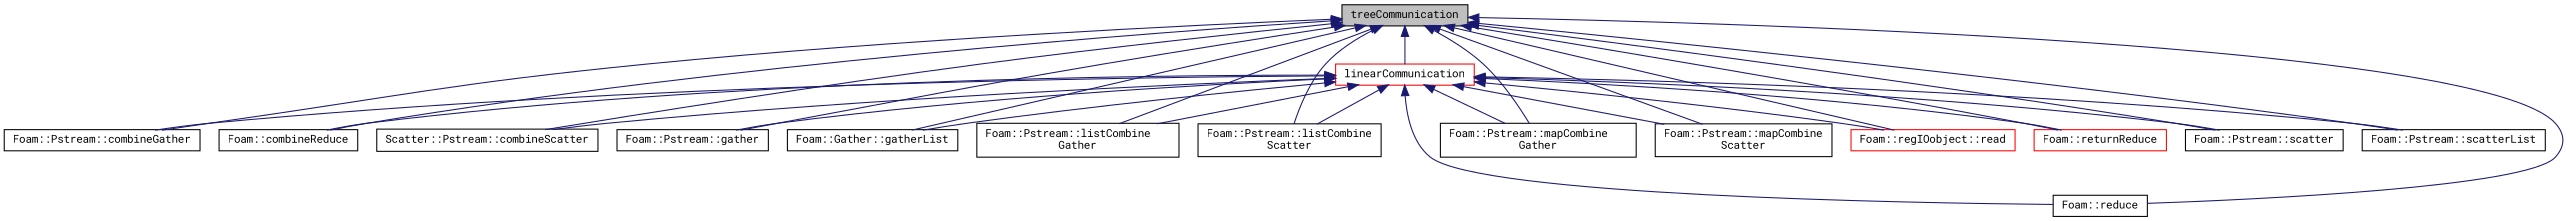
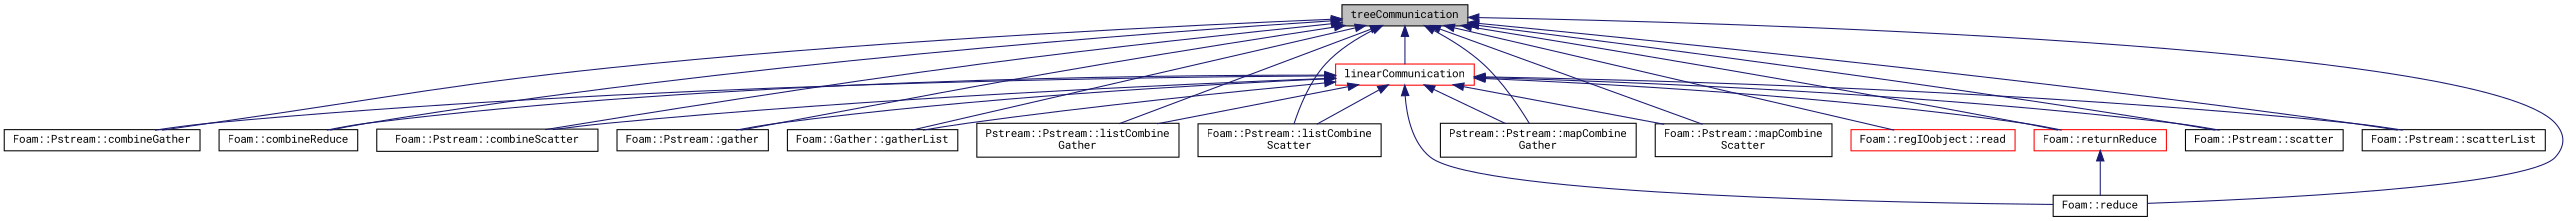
(1685, 104) -> none
(487, 140) -> (487, 140)
(1078, 140) -> (1078, 140)
(1538, 140) -> (1538, 140)
none -> (2100, 178)
